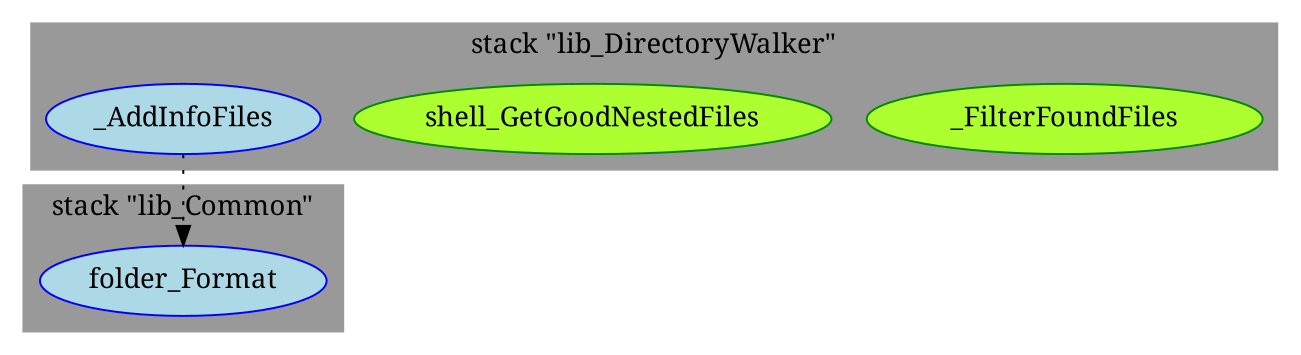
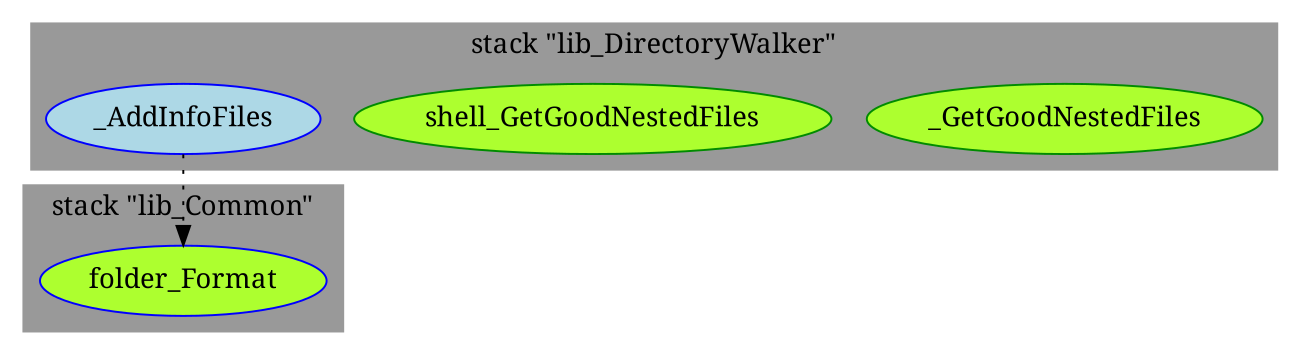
(1065, 119) -> (1065, 119)
(183, 281) -> (183, 281)
